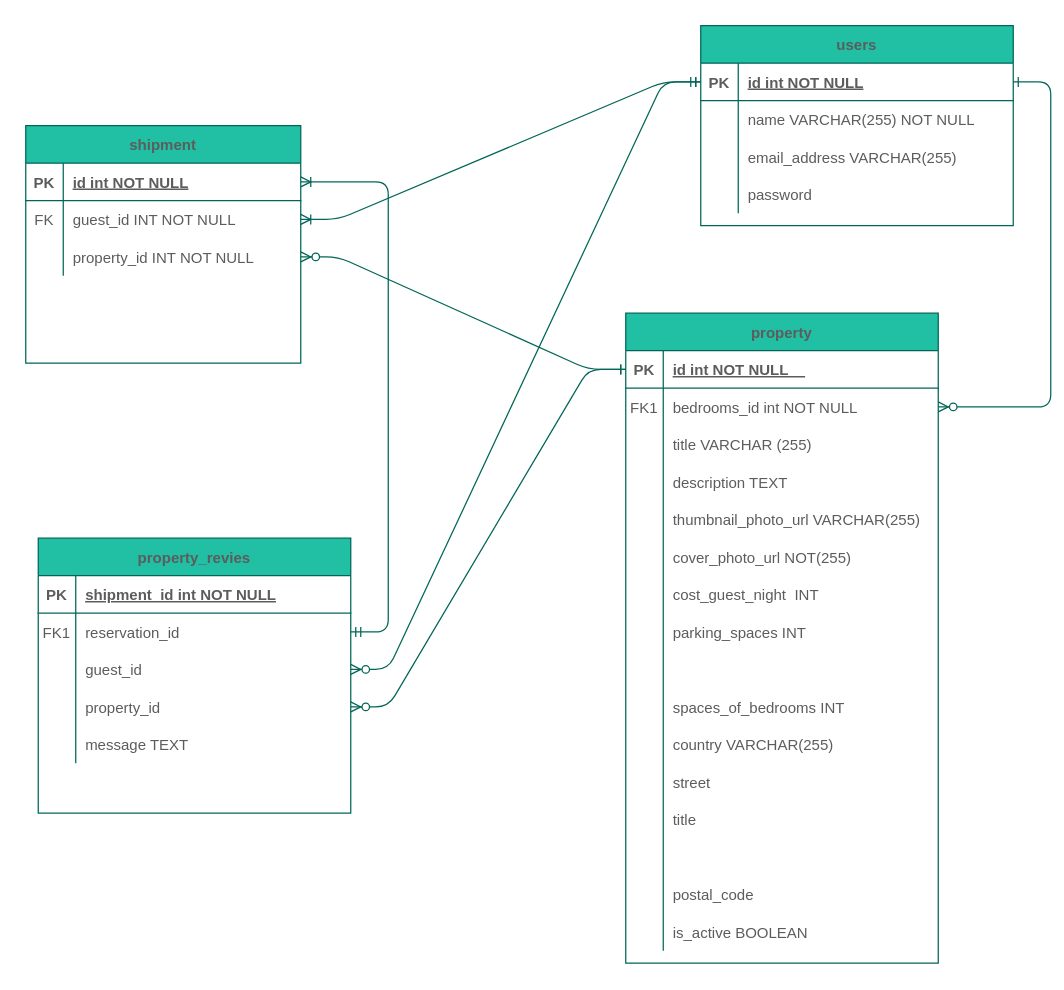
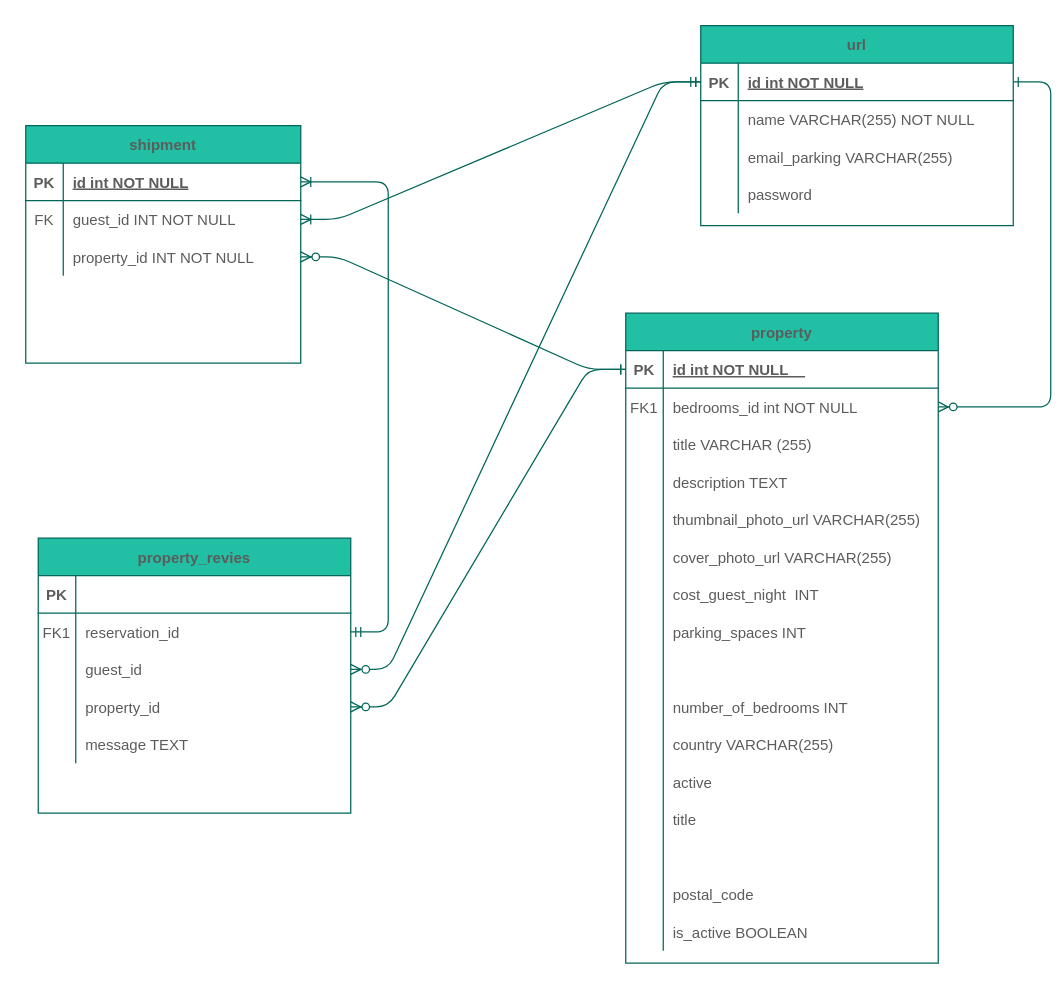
(856, 45) -> (856, 45)
(851, 158) -> (849, 158)
(769, 558) -> (786, 558)
(213, 594) -> none
(763, 708) -> (763, 708)
(698, 783) -> (696, 783)
